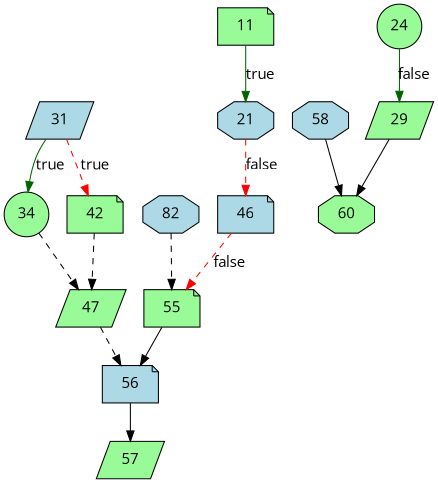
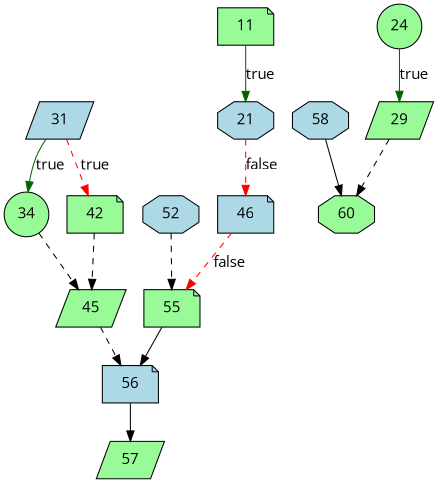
(414, 75) -> (414, 75)
(376, 163) -> (376, 163)
(171, 214) -> (171, 214)
(91, 308) -> (91, 308)
